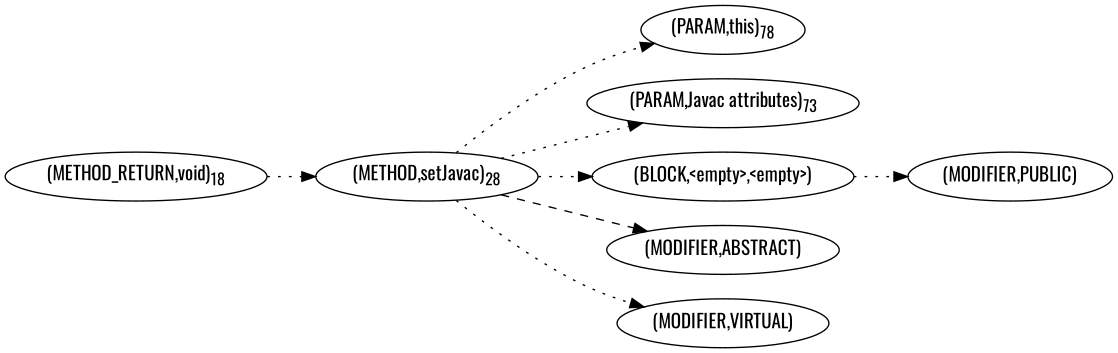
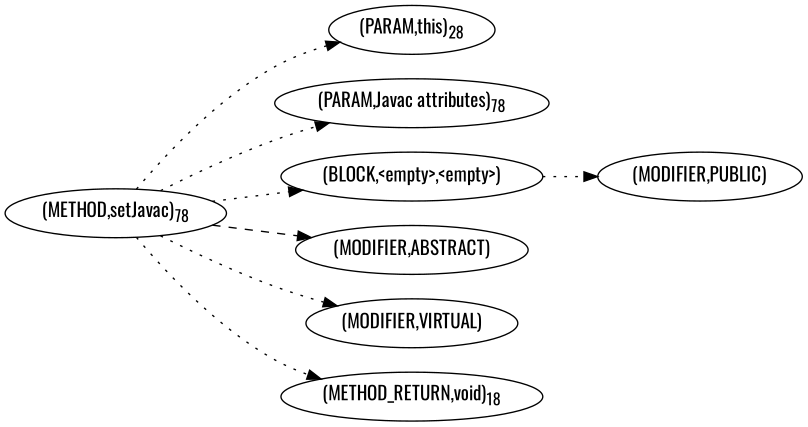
(768, 28) -> (457, 28)
(810, 101) -> (499, 101)
(493, 175) -> (182, 211)
(284, 177) -> (214, 317)
